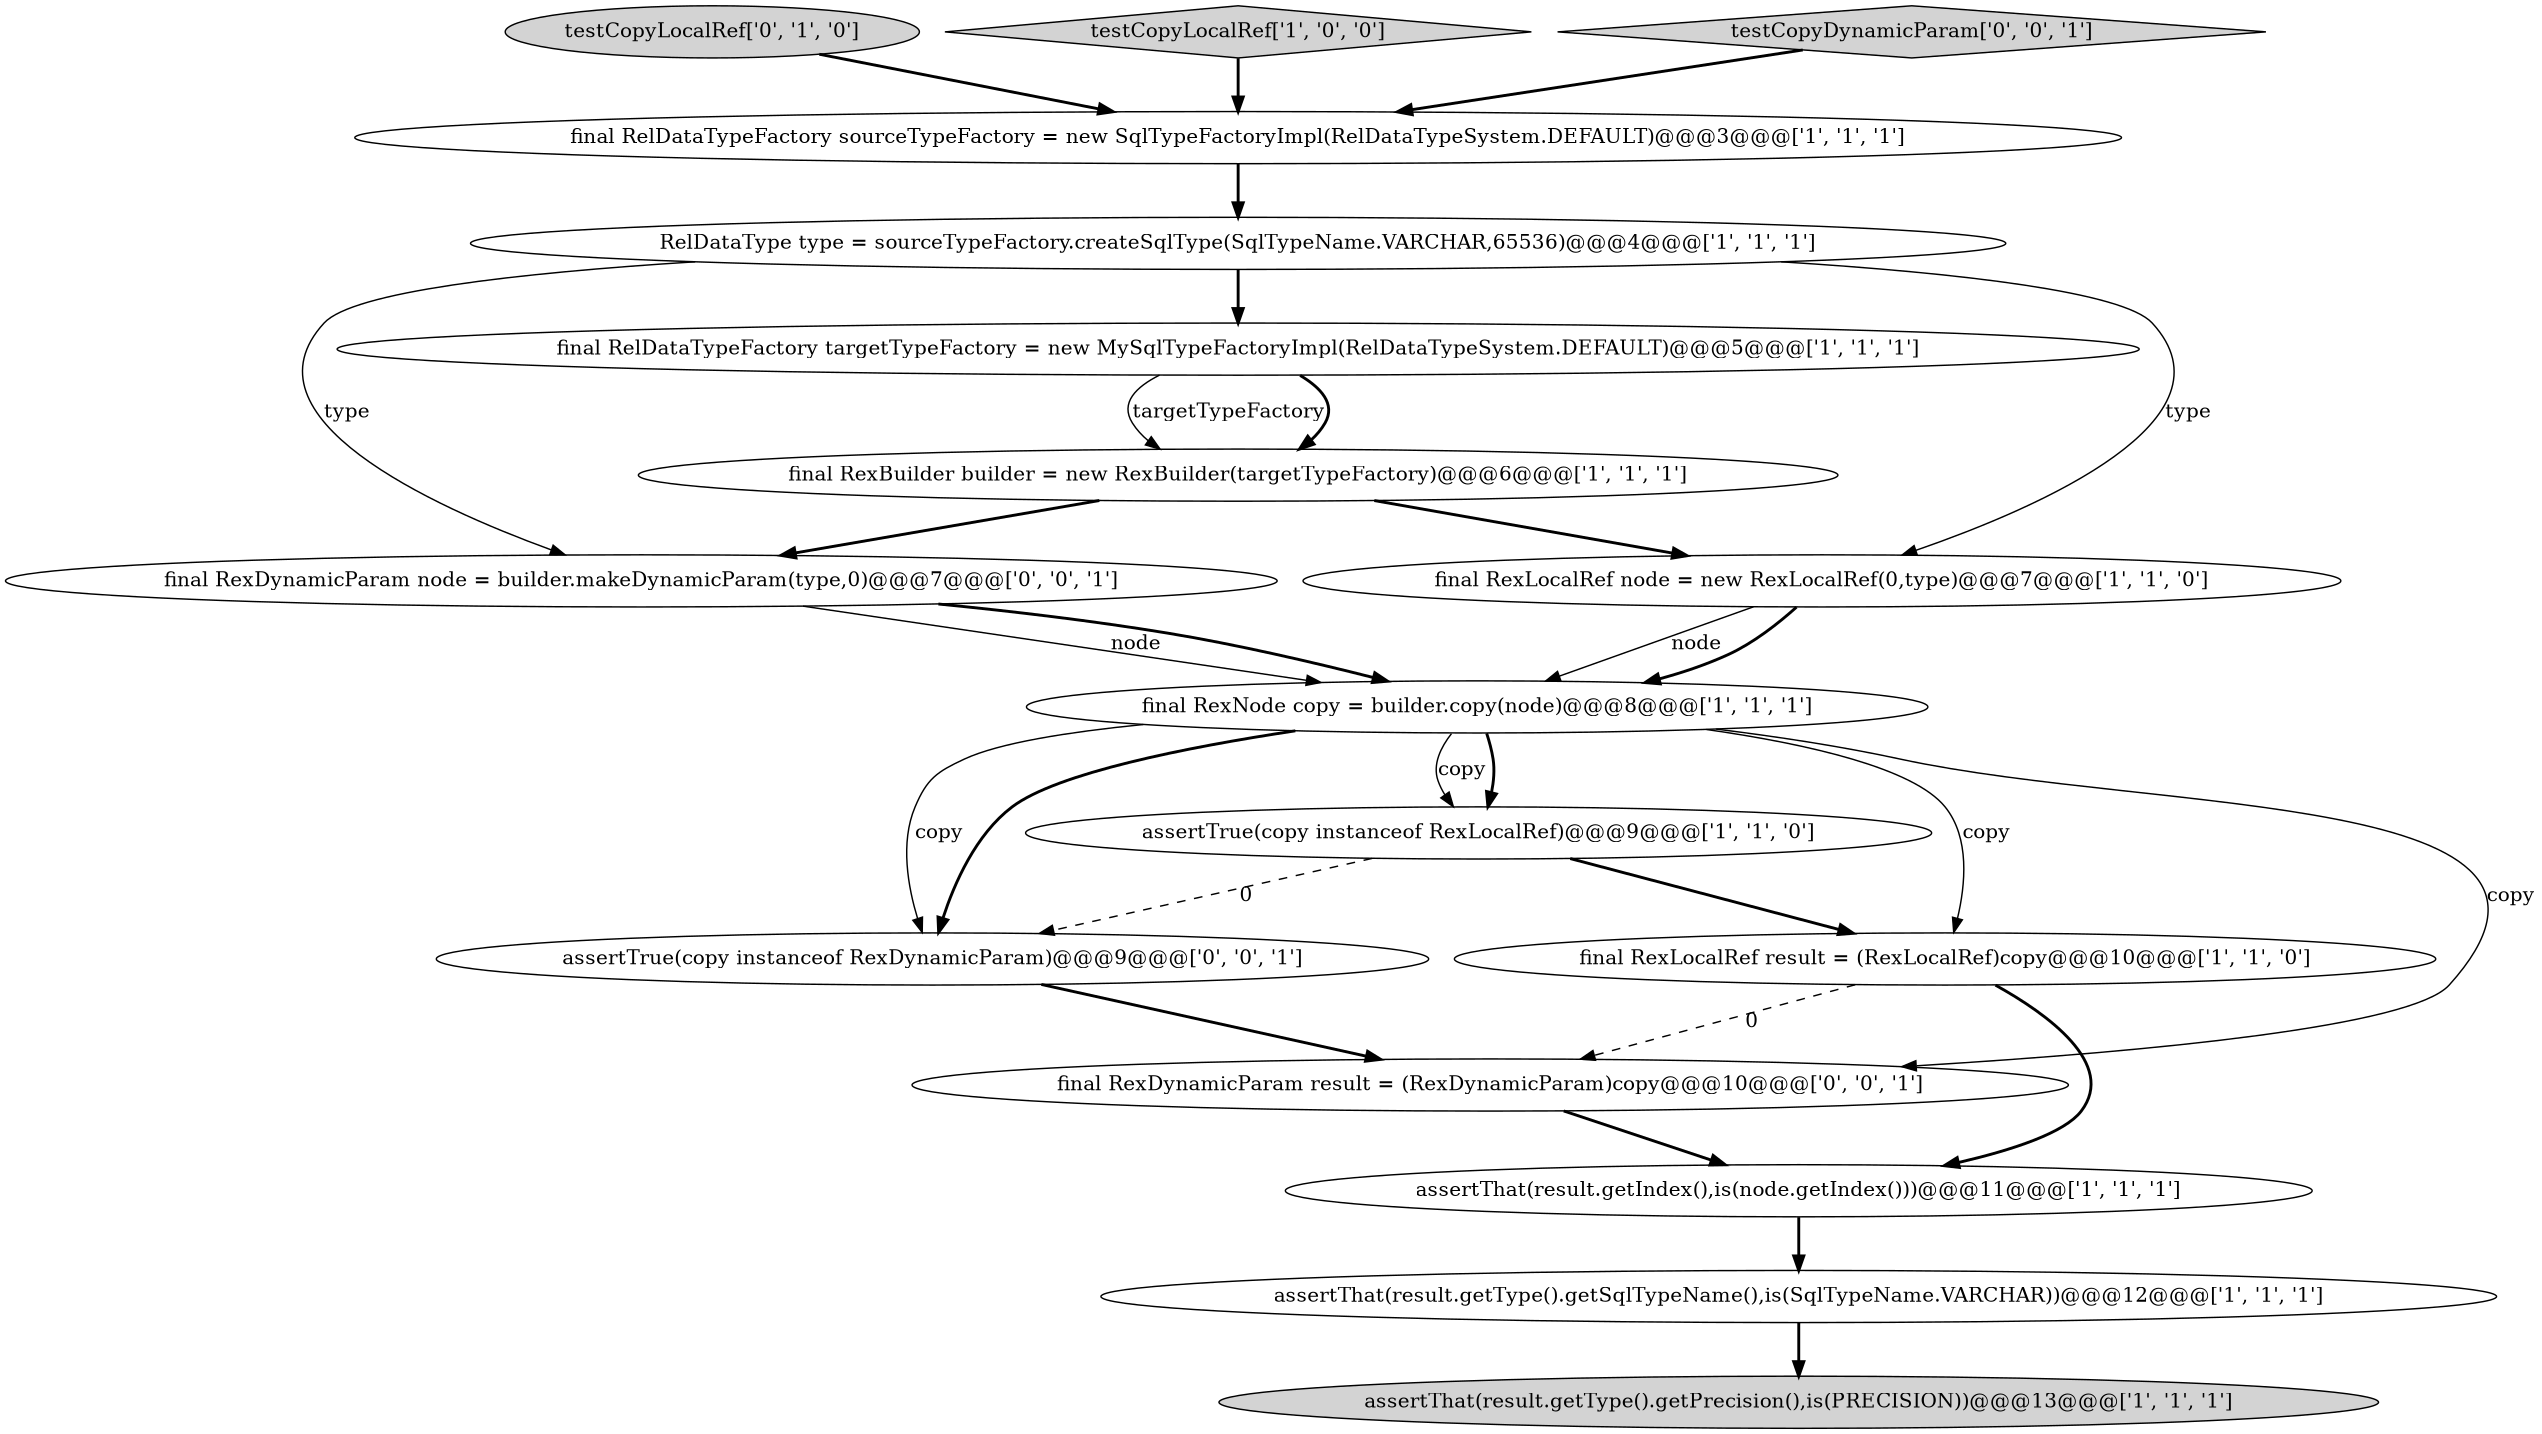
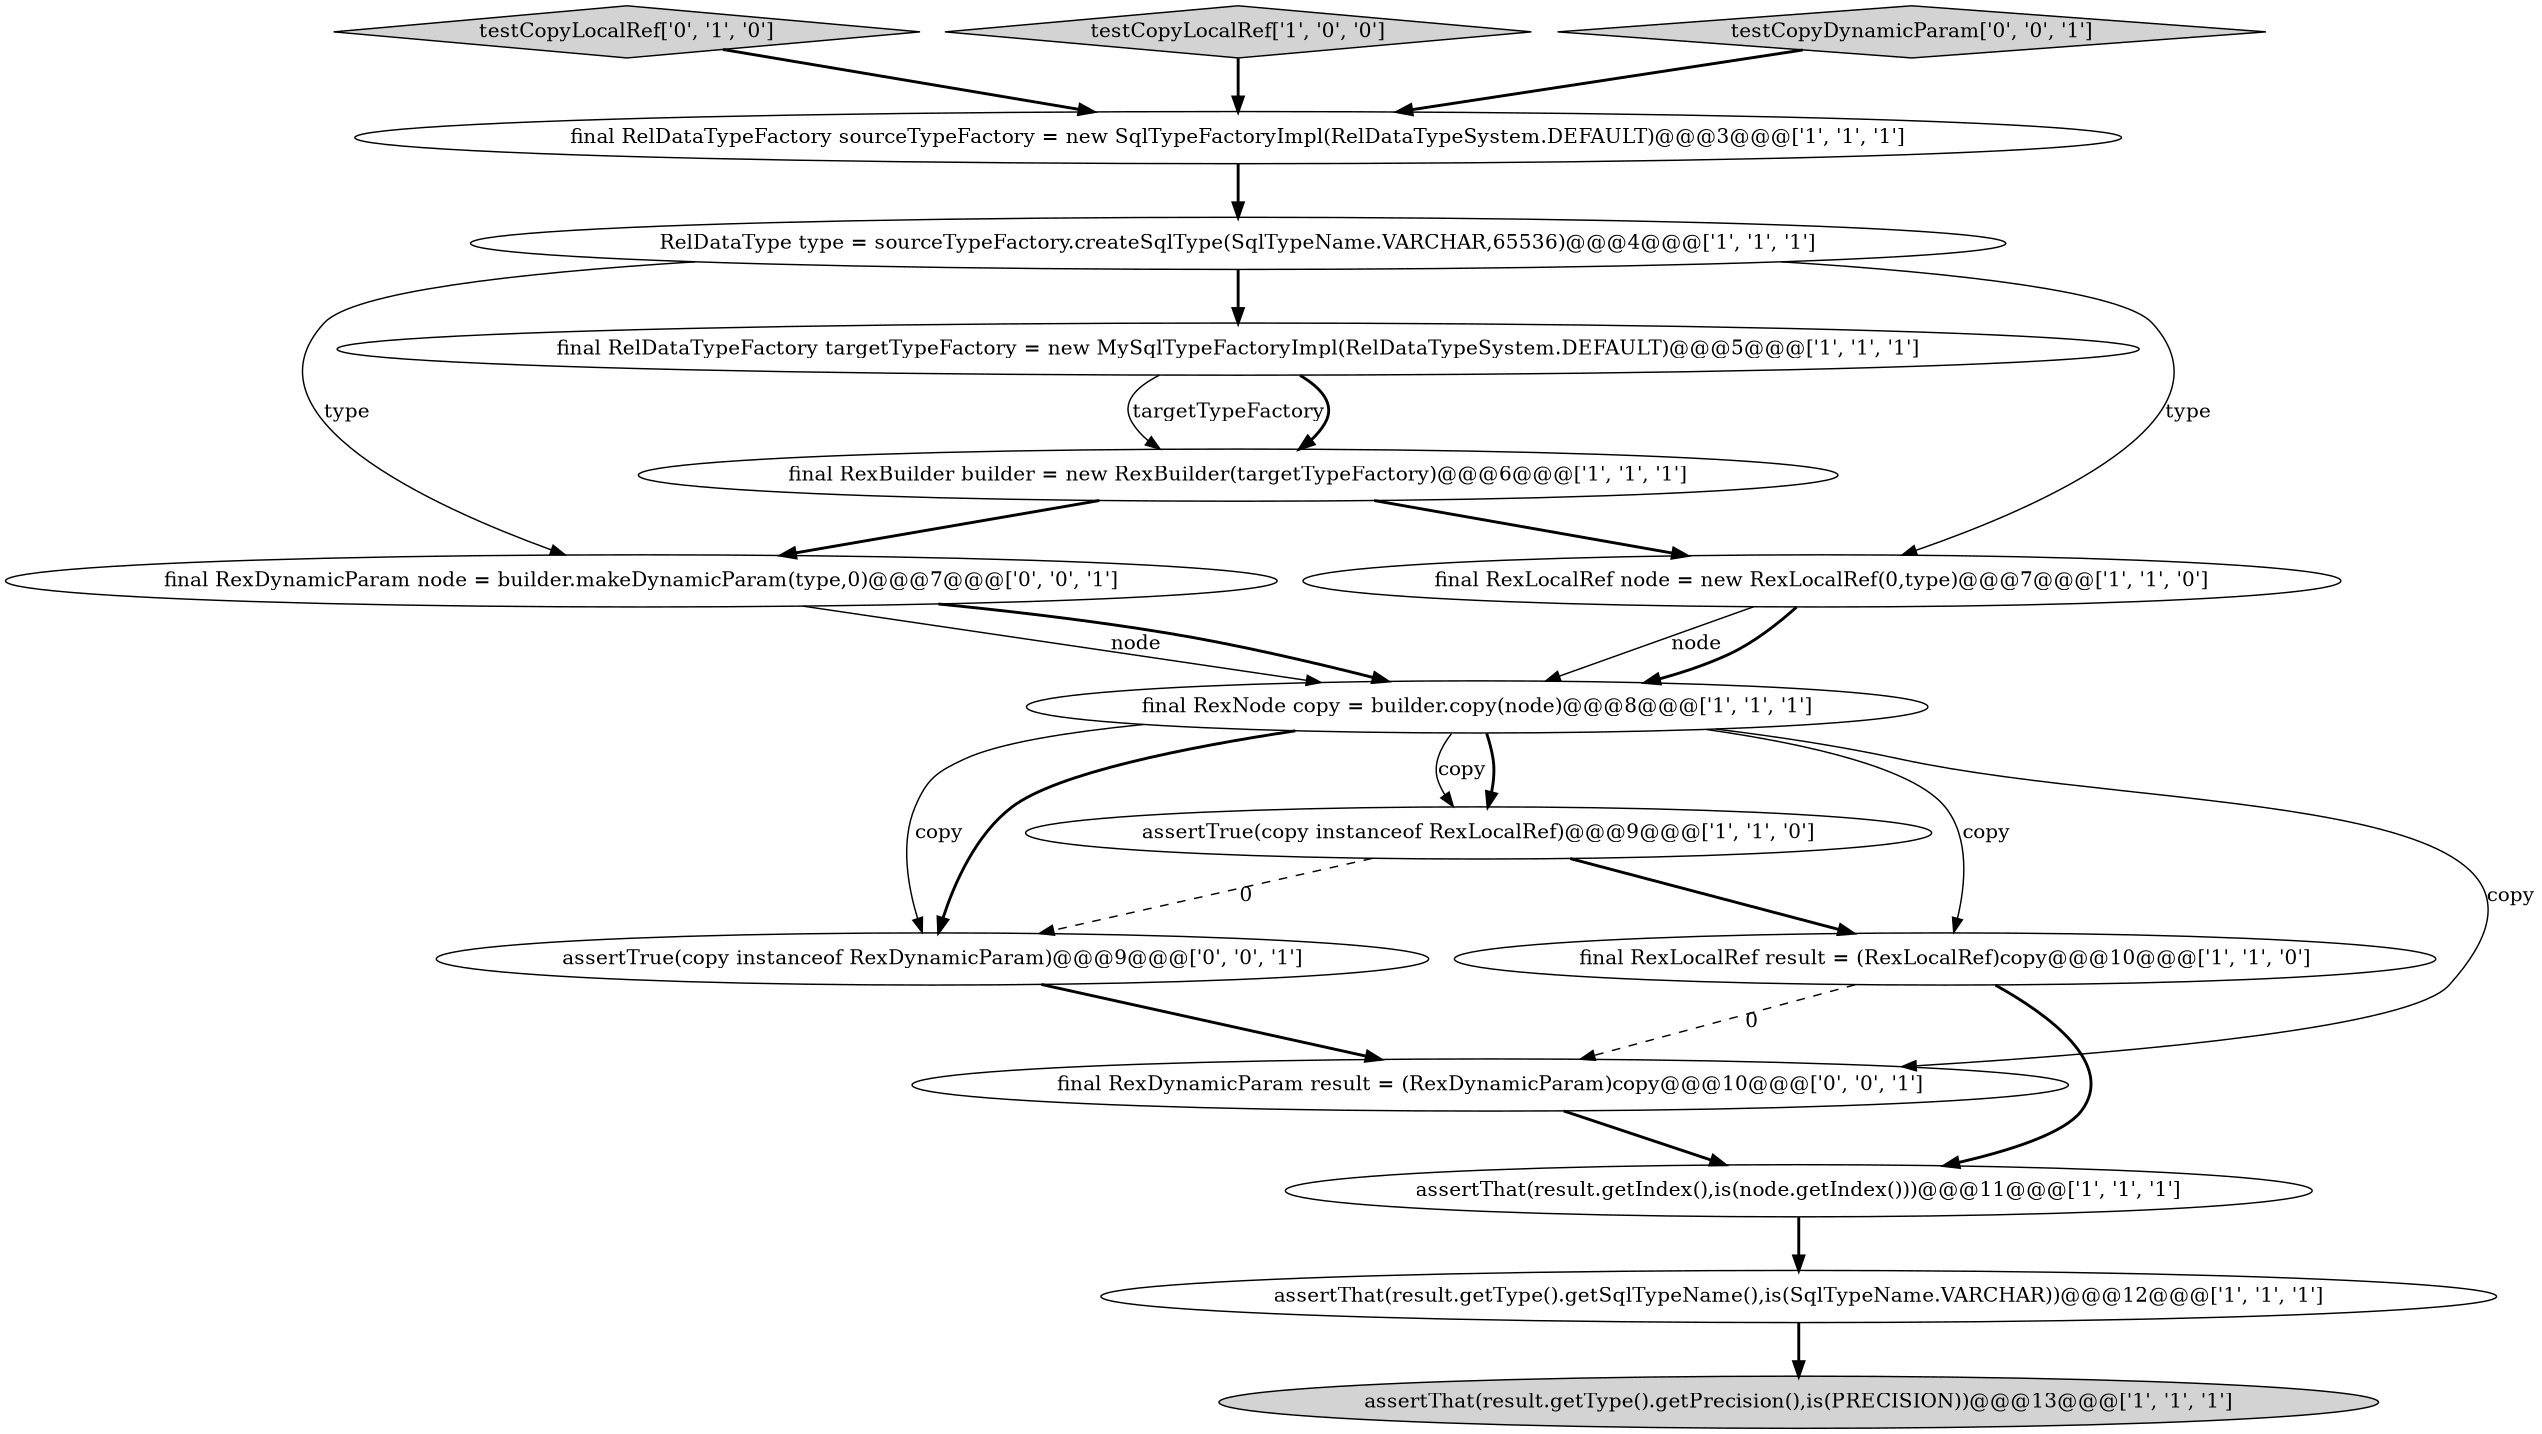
(712, 32) -> (627, 32)
